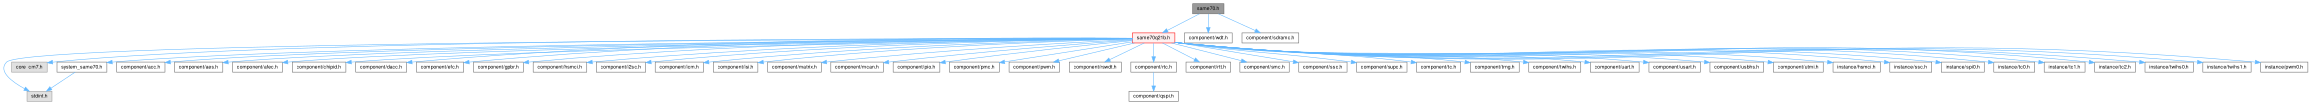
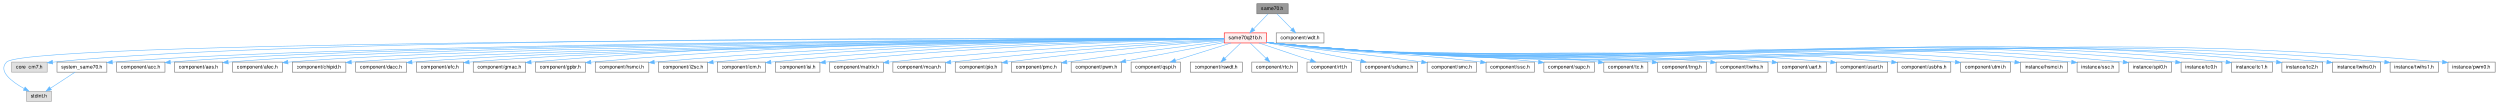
(1237, 22) -> (1318, 53)
none -> (499, 67)
(1154, 79) -> (1203, 52)
